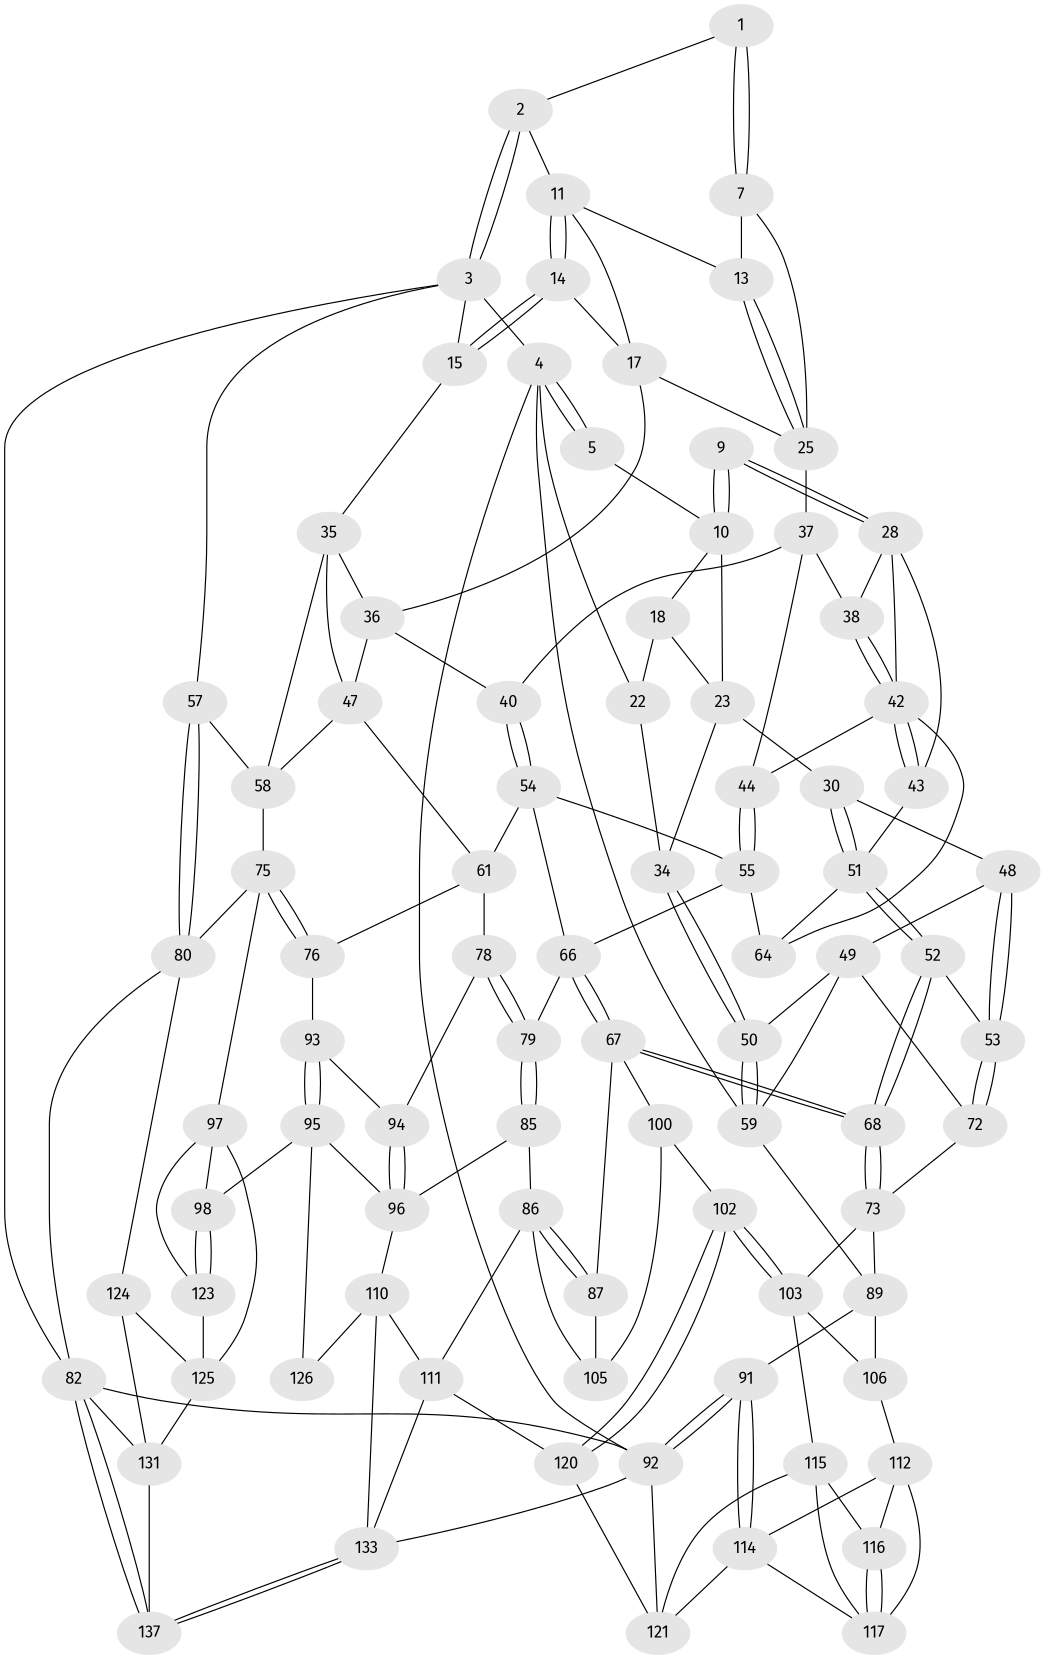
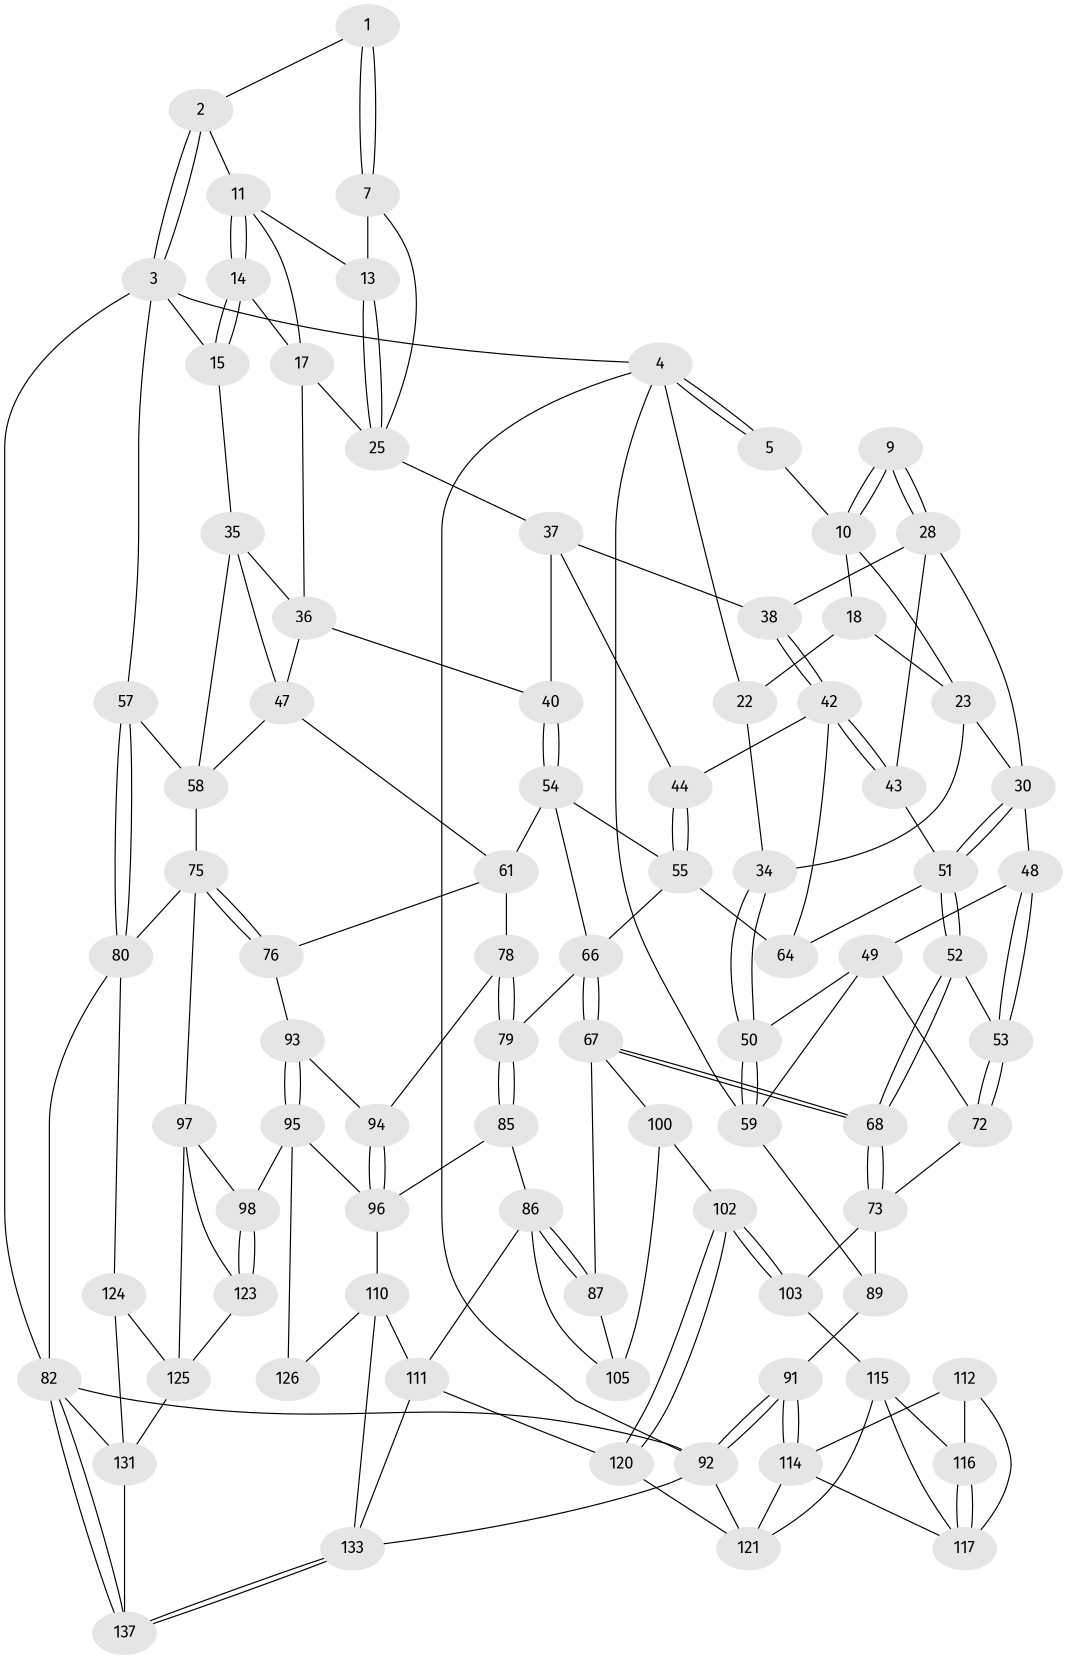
(895, 618) -> (995, 654)
(875, 1379) -> none
